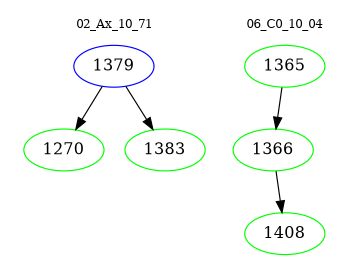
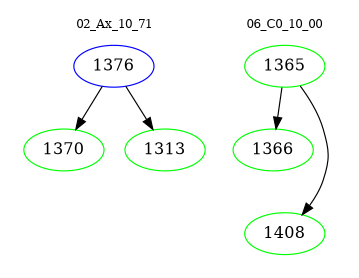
(285, 25) -> (285, 25)
(114, 66) -> (114, 66)
(64, 150) -> (64, 150)
(165, 150) -> (165, 150)
(278, 186) -> (327, 144)
